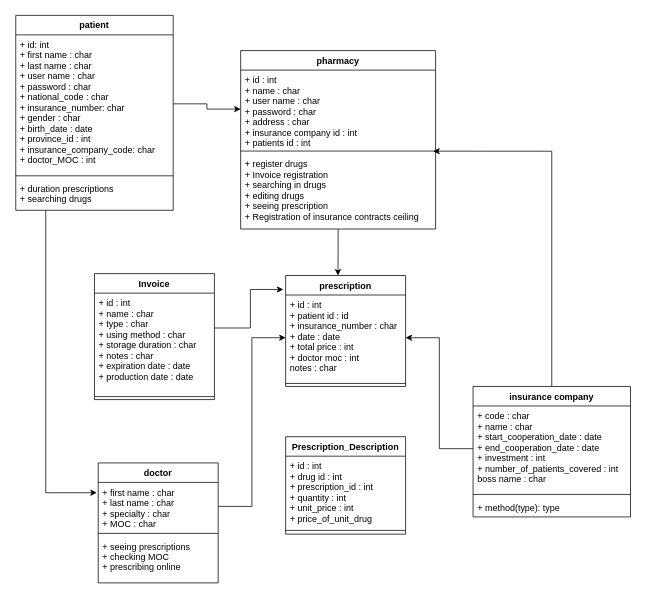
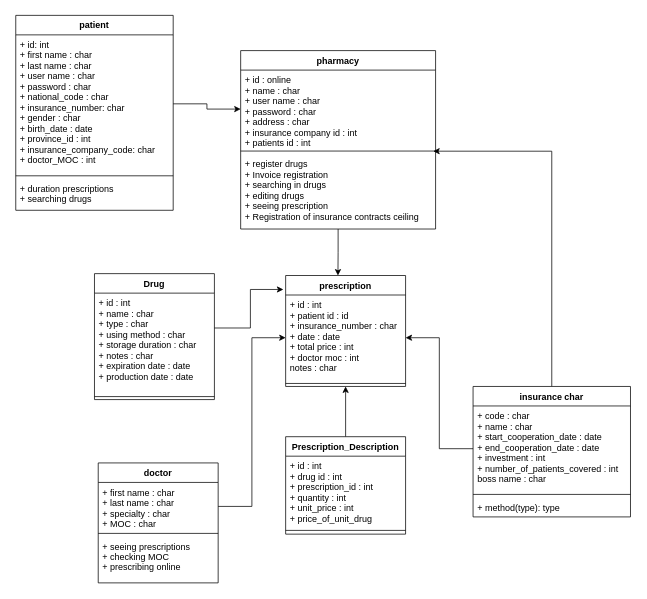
(263, 80) -> (269, 80)
(154, 284) -> (154, 284)
(45, 376) -> none
(551, 397) -> (551, 397)
none -> (345, 415)
